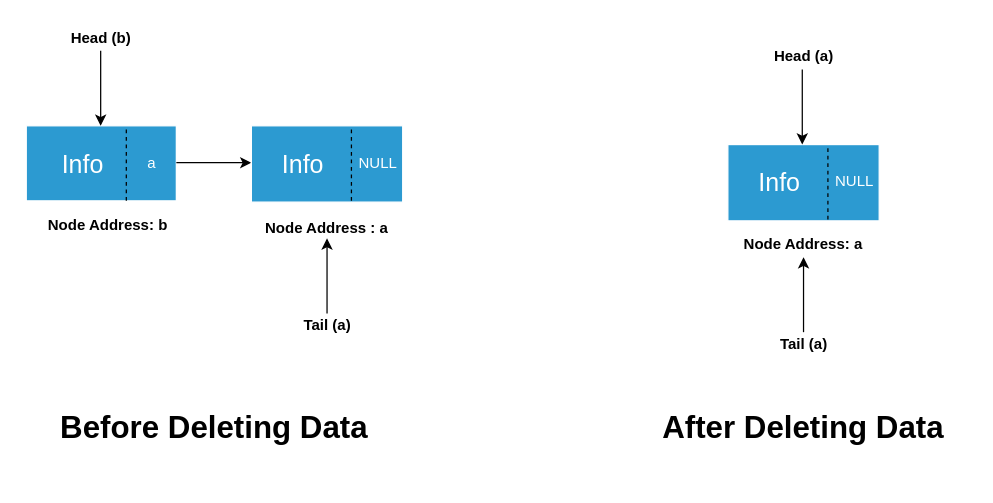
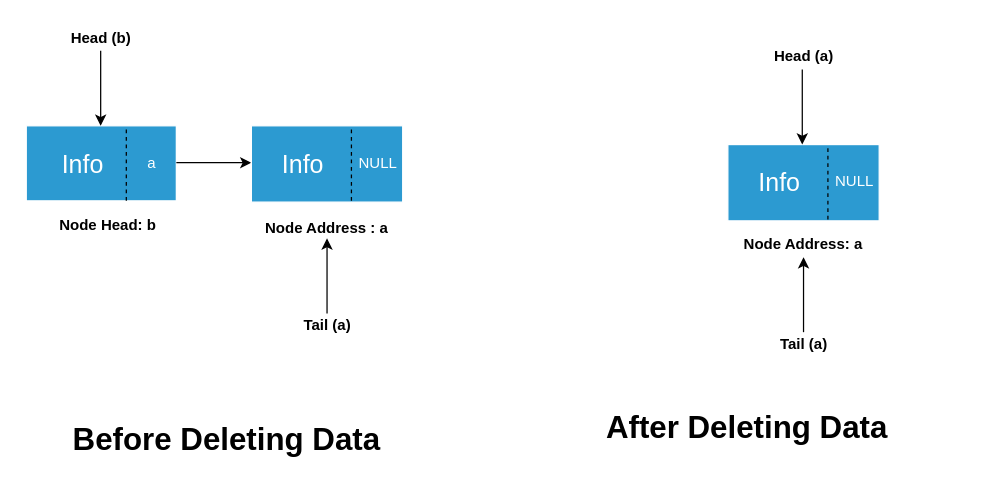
(108, 226) -> (108, 226)
(214, 426) -> (227, 438)
(803, 426) -> (747, 426)
